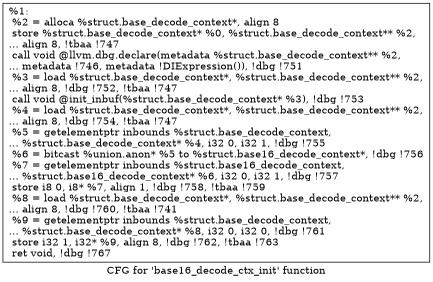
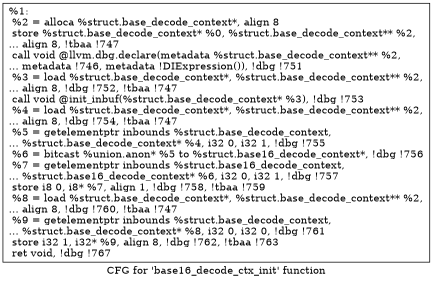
(94, 209) -> (94, 209)
